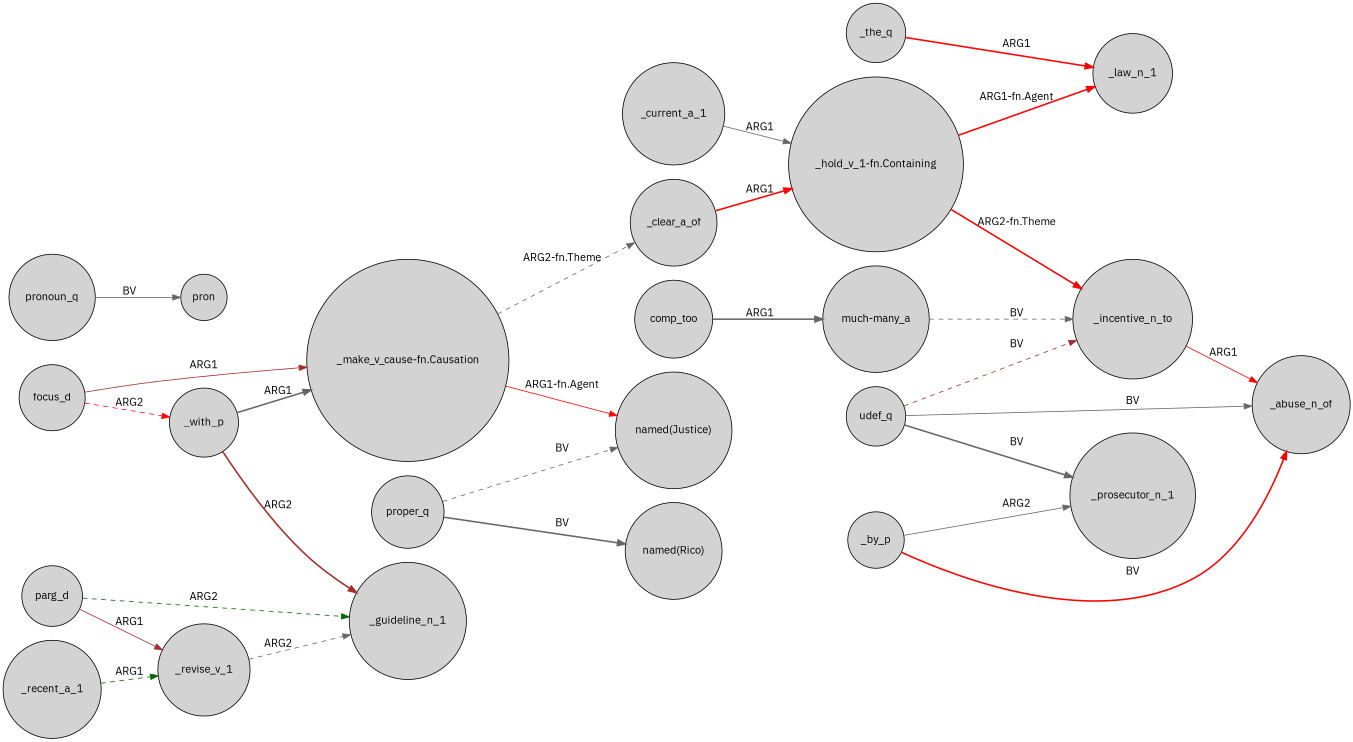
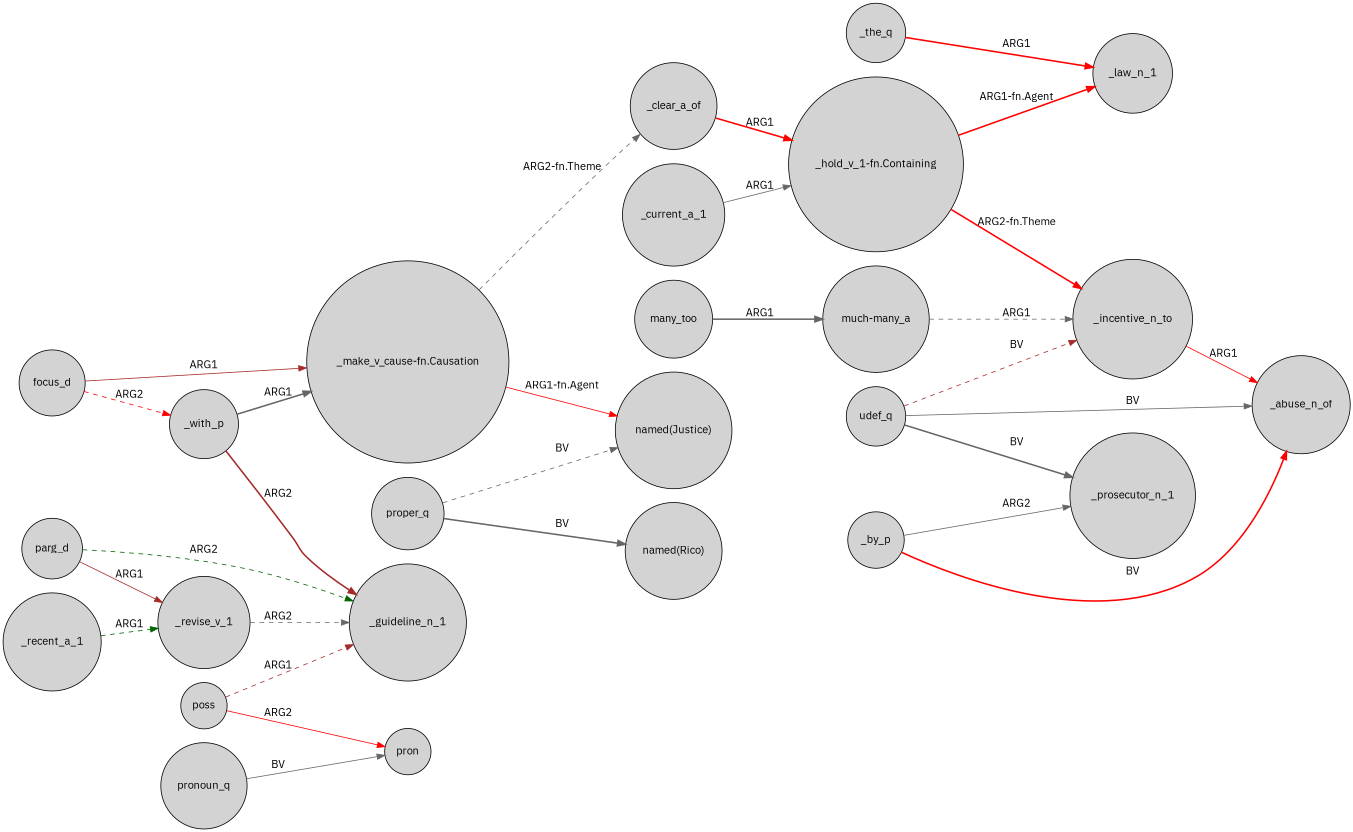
(1017, 313) -> (1017, 313)
(674, 319) -> (674, 319)
none -> (204, 706)
